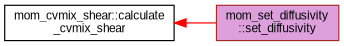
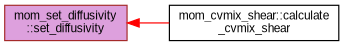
(201, 23) -> (154, 23)
